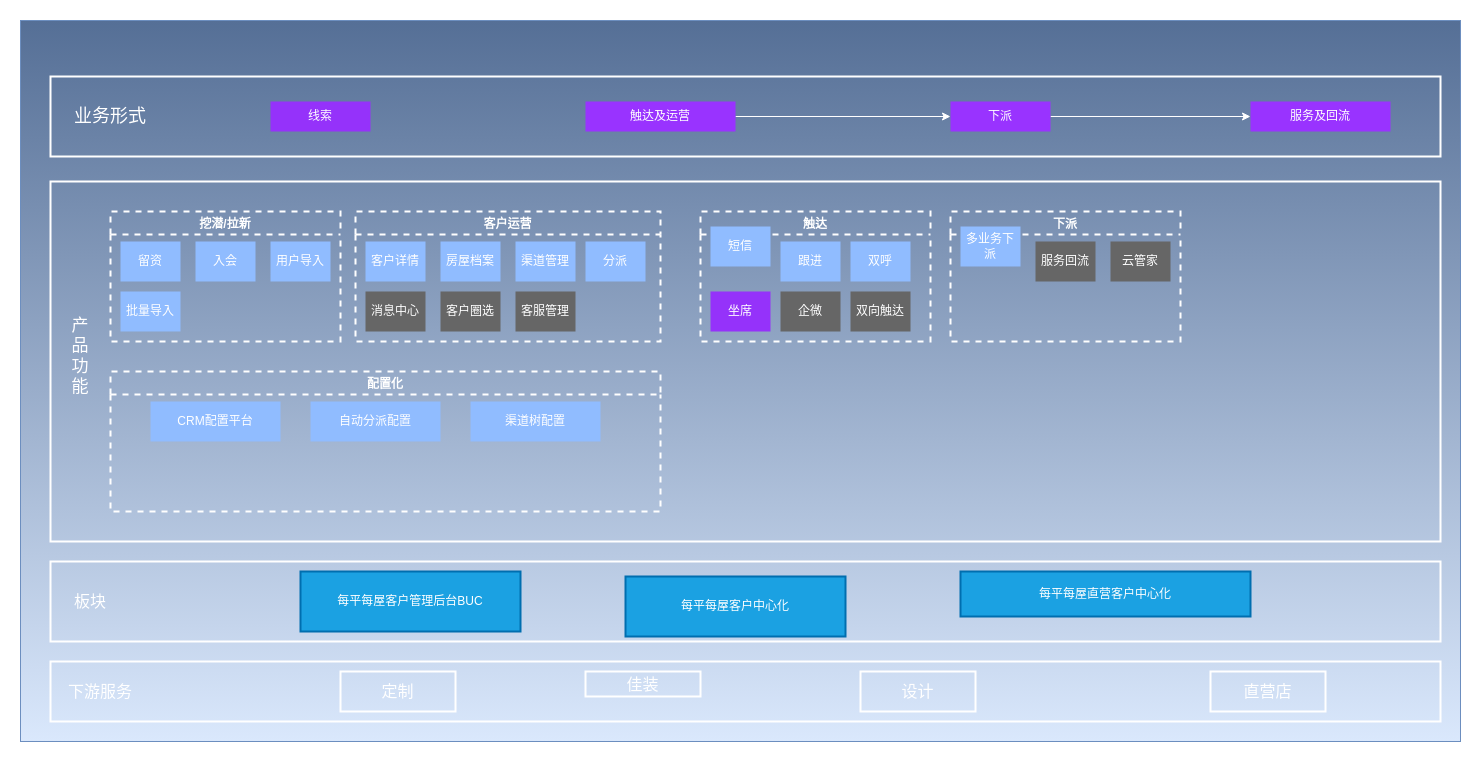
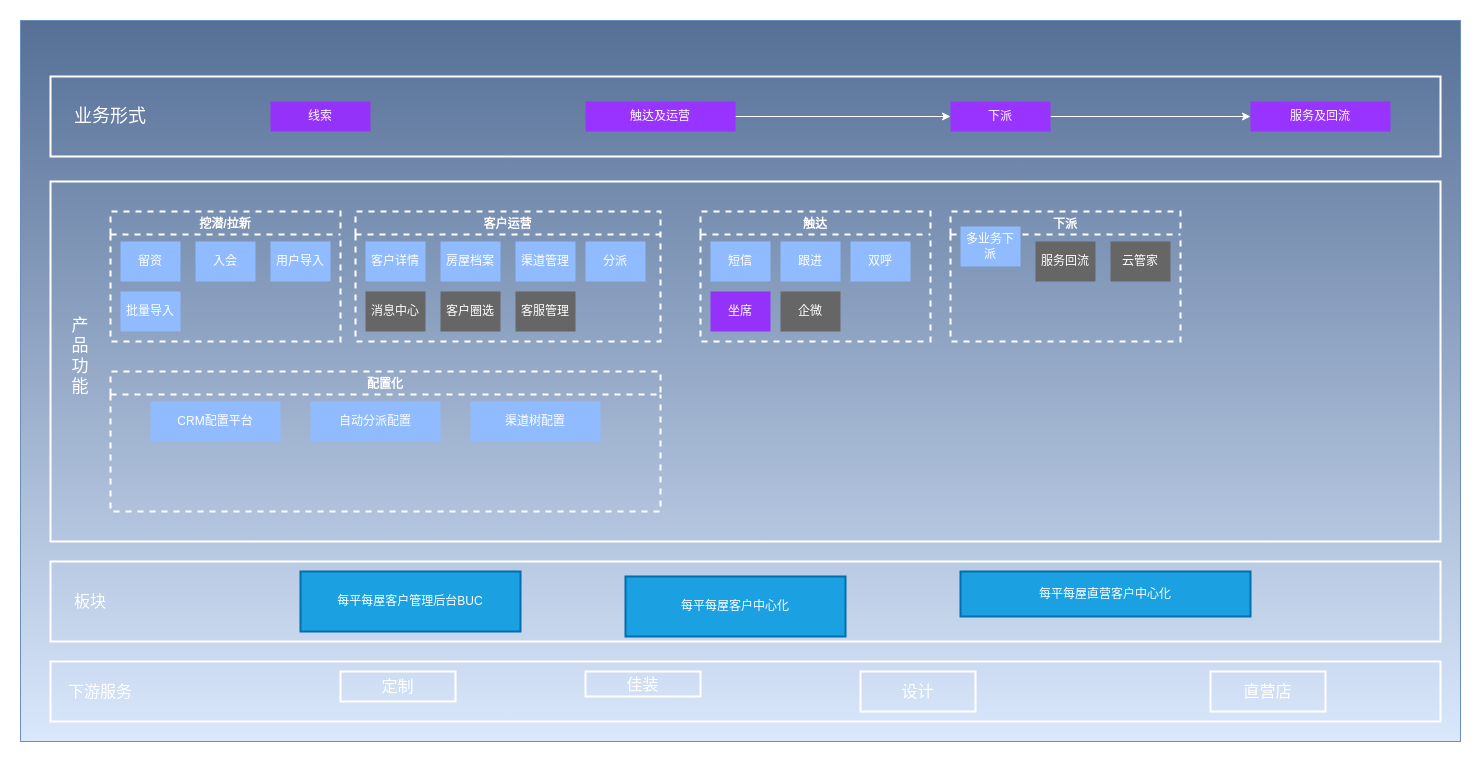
(741, 247) -> (741, 262)
(881, 312) -> none
(398, 692) -> (398, 687)
